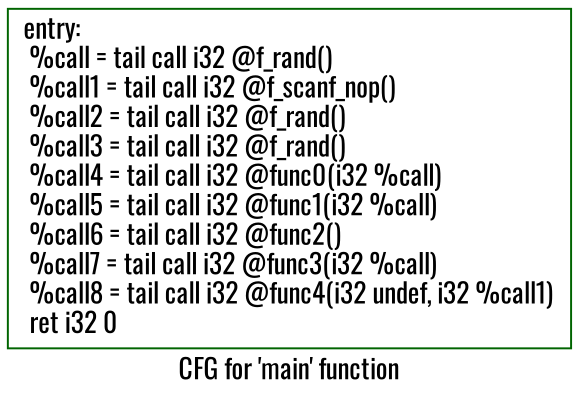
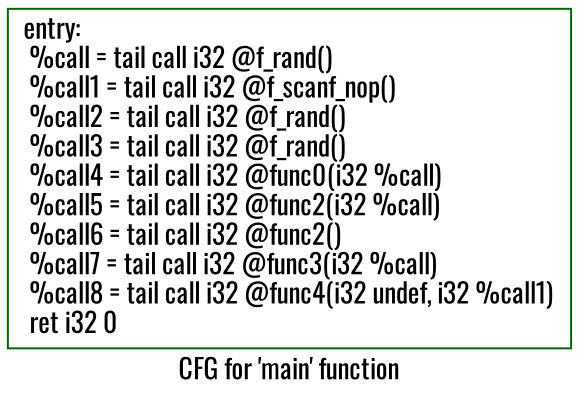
(231, 207) -> (233, 207)
